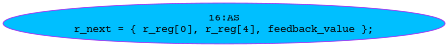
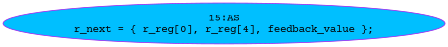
(224, 23) -> (224, 23)
